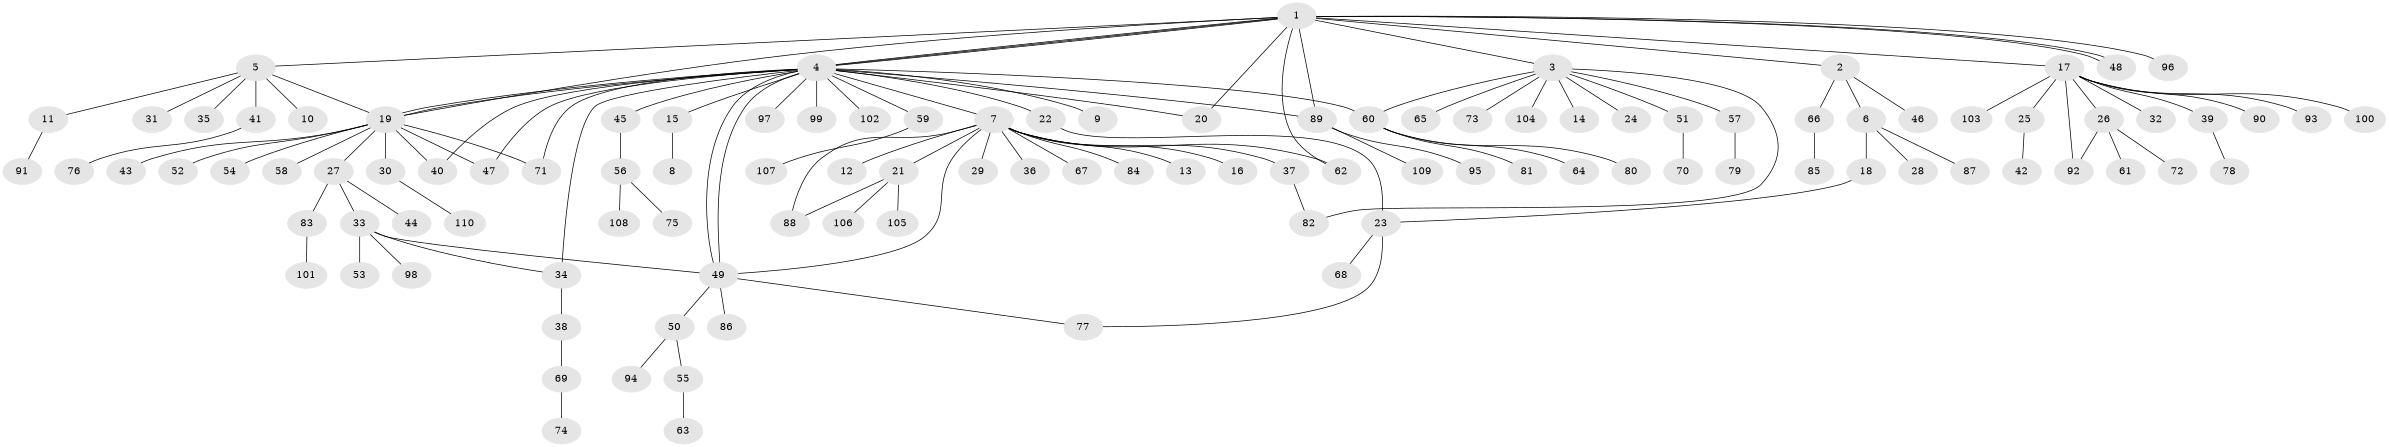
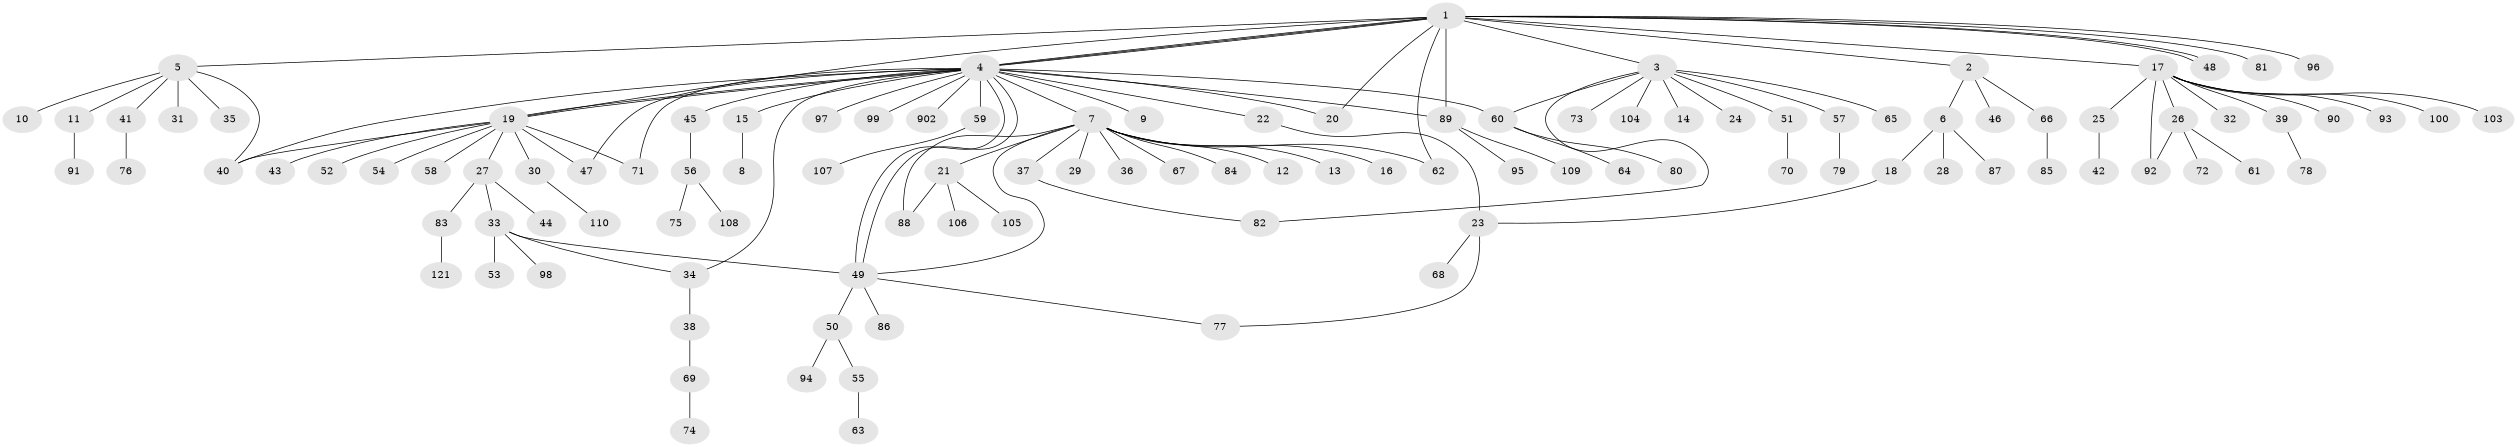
(321, 94) -> (254, 104)
(870, 120) -> (927, 120)
(1471, 150) -> (1858, 22)
(306, 275) -> (441, 275)
